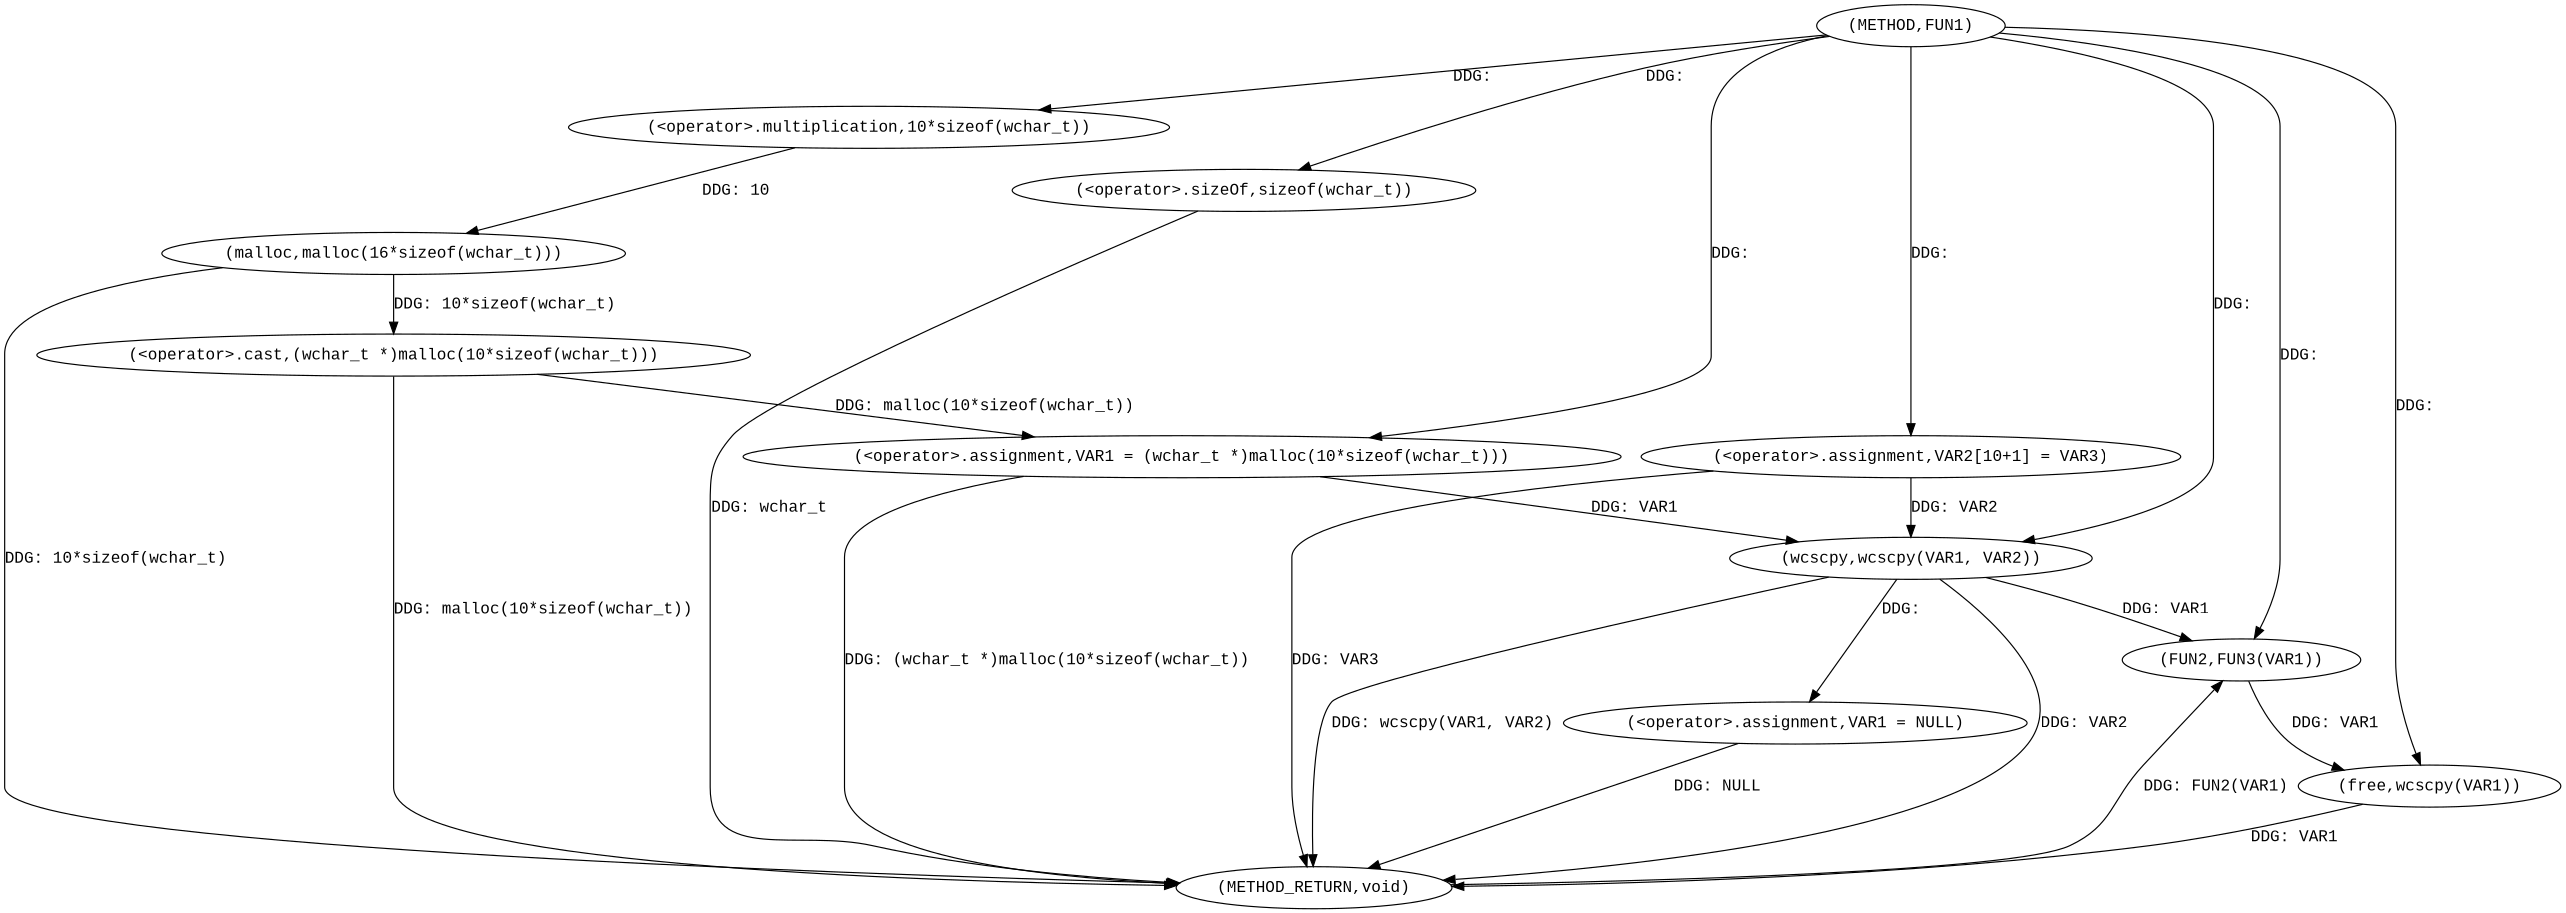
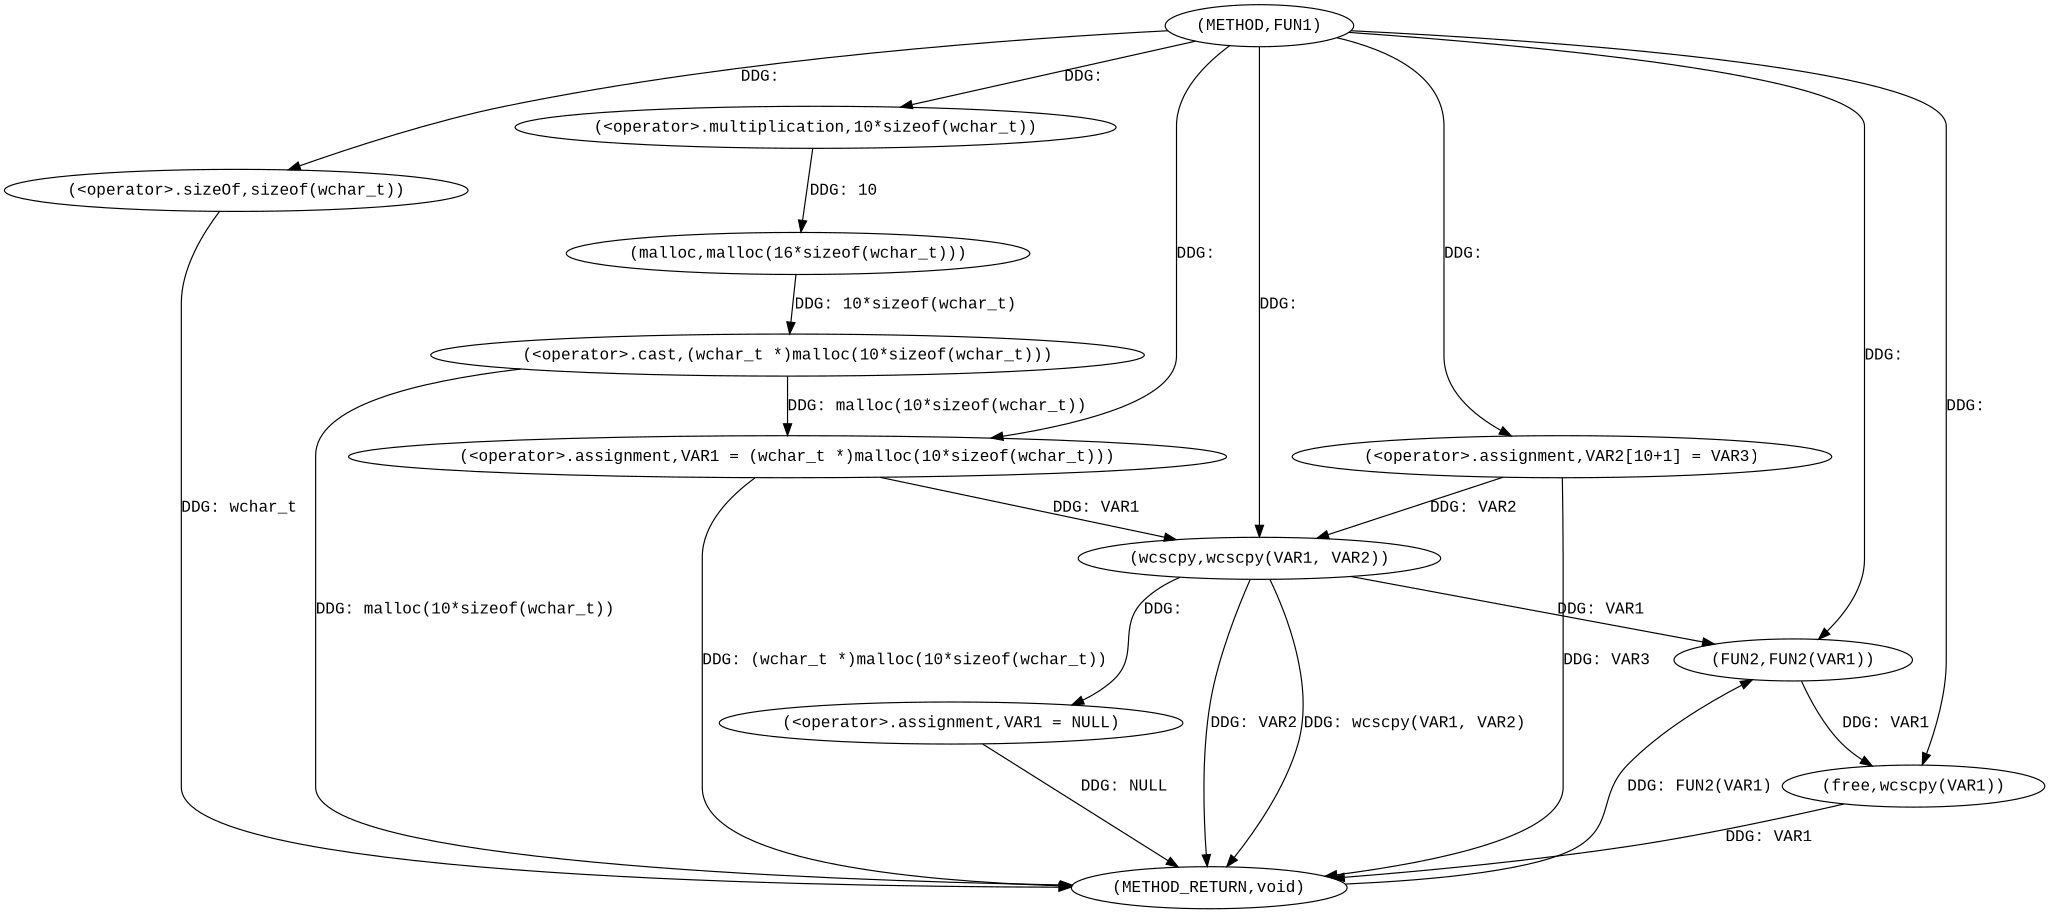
(2241, 660) -> (1793, 660)
(243, 836) -> none
